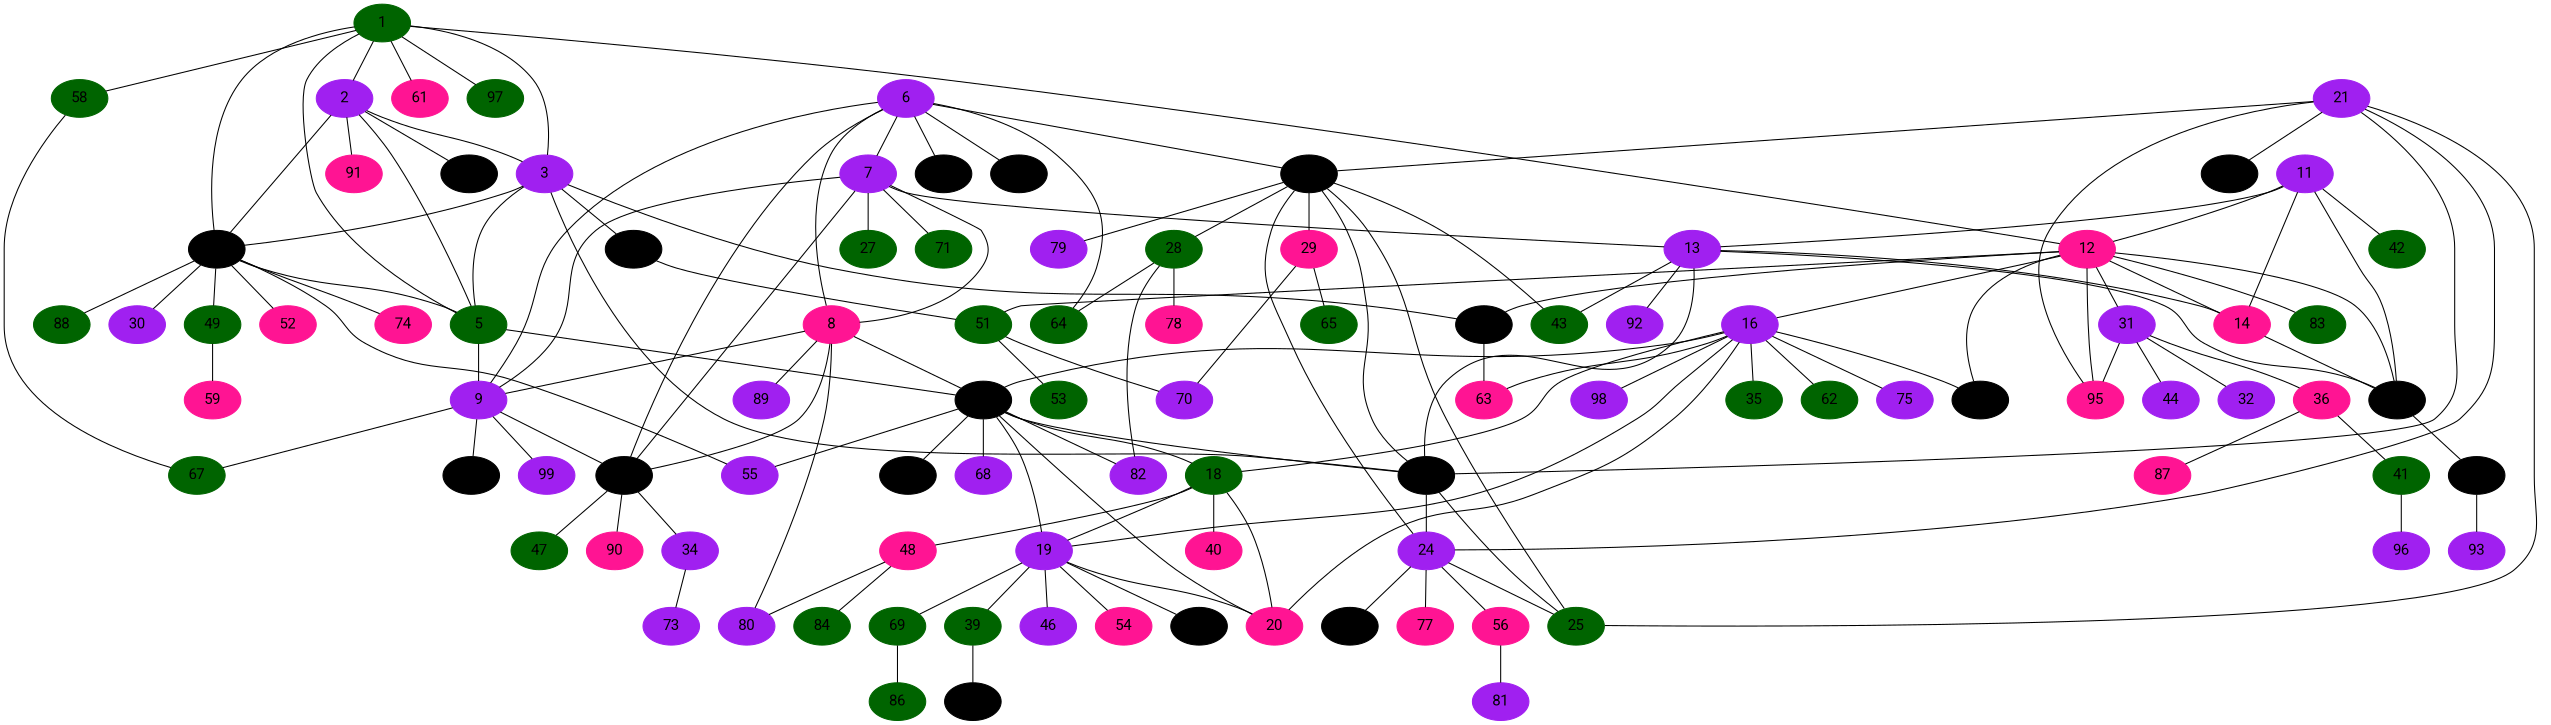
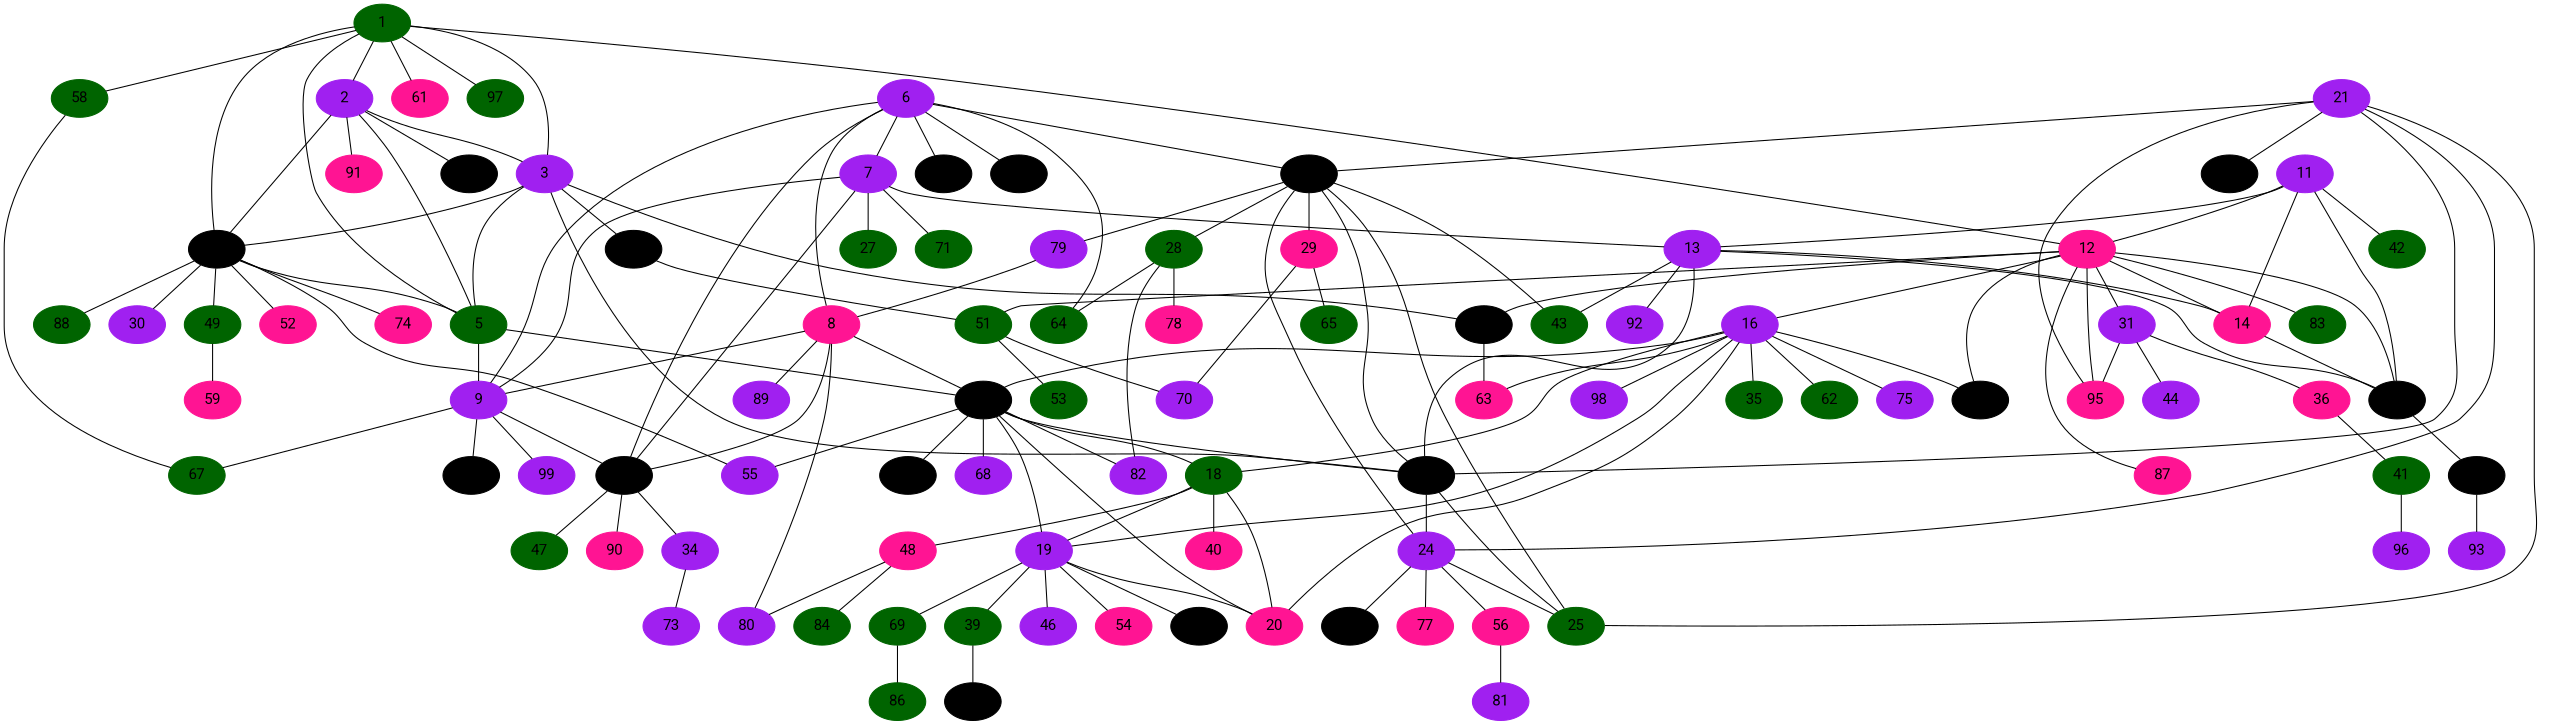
(983, 266) -> (943, 292)
(2246, 400) -> none
(2245, 437) -> (2048, 388)
